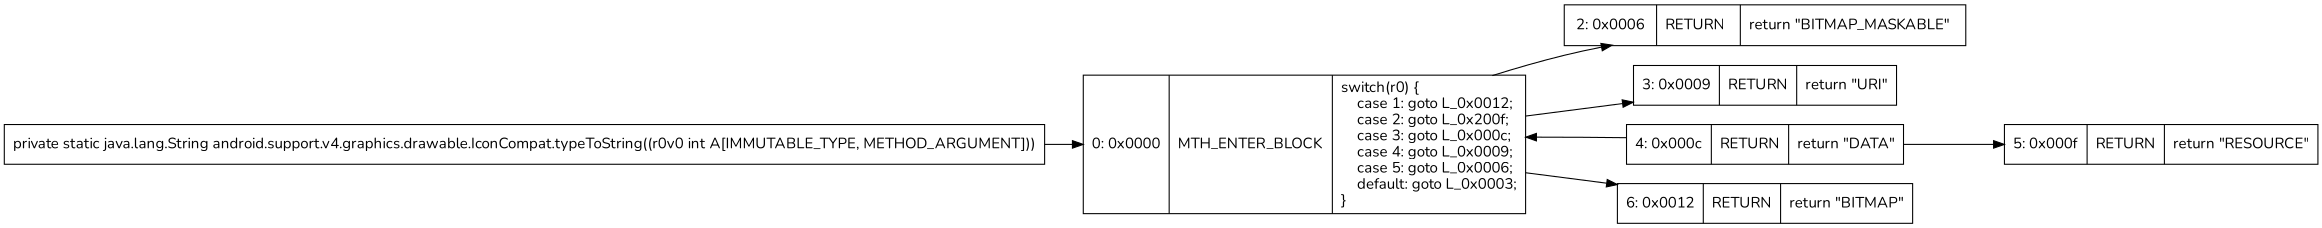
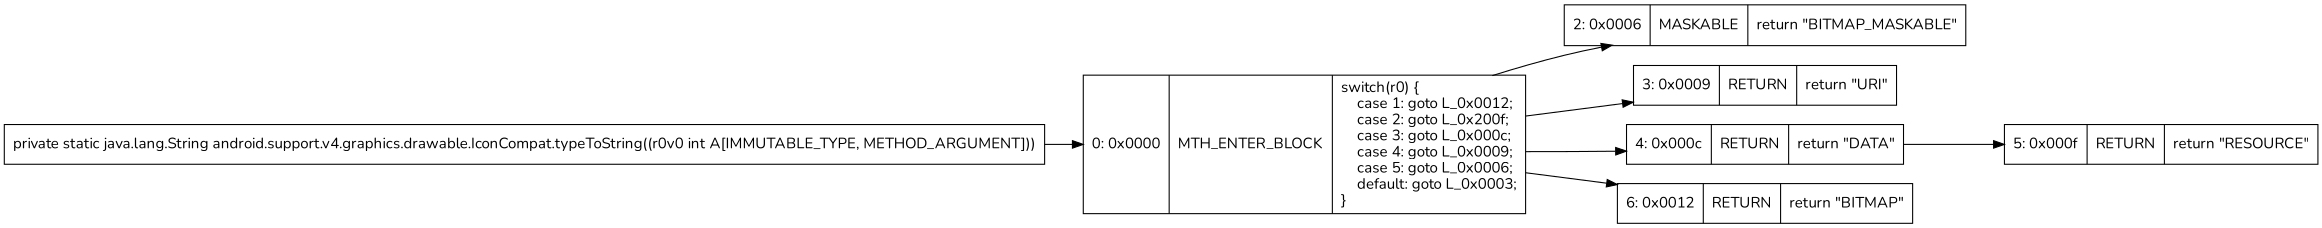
(1695, 25) -> (1699, 25)
(1581, 137) -> (1571, 152)
